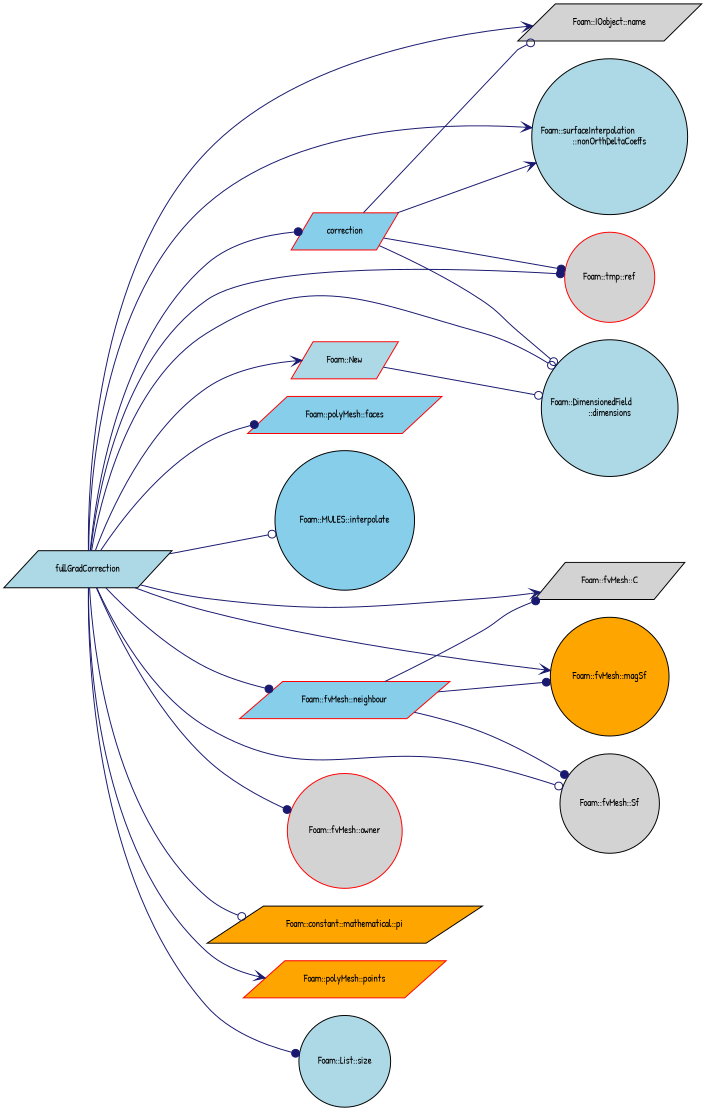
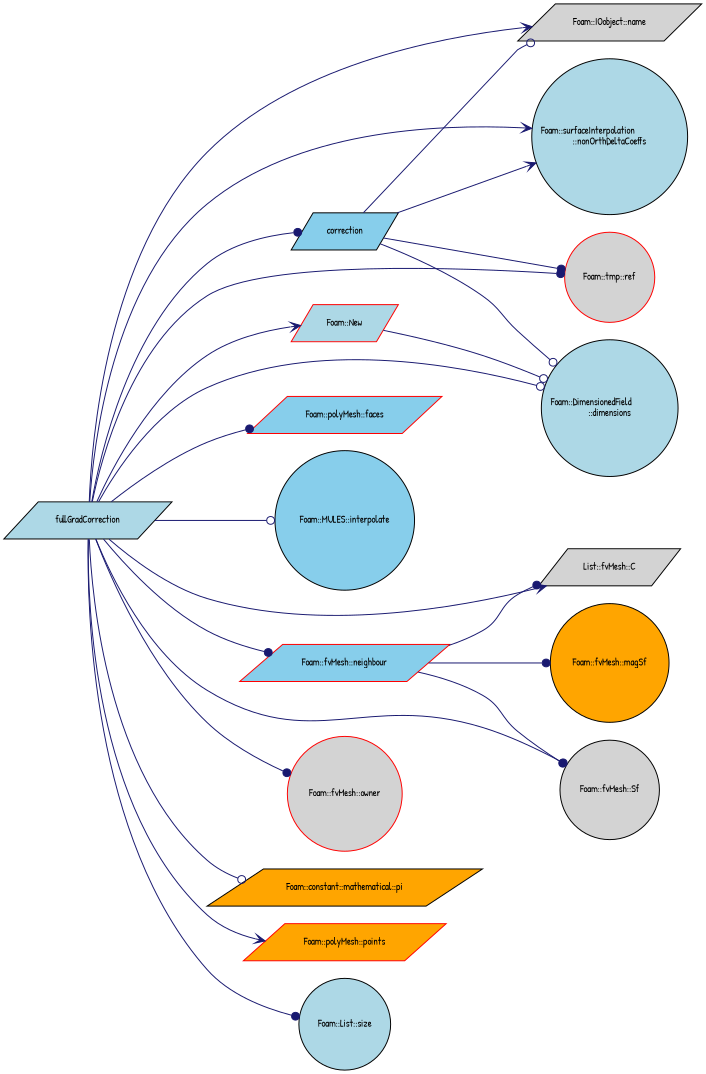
(345, 231) -> (345, 231)
(610, 581) -> (610, 567)
(336, 639) -> none
